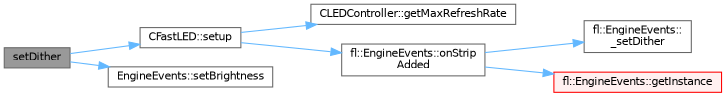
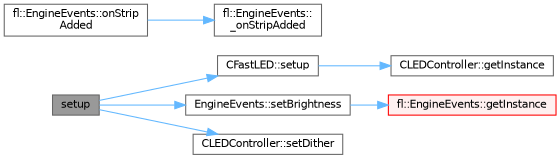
(413, 14) -> (472, 66)
(638, 37) -> (268, 20)
(286, 47) -> none
(37, 58) -> (76, 105)
(514, 70) -> (364, 105)
none -> (268, 144)
